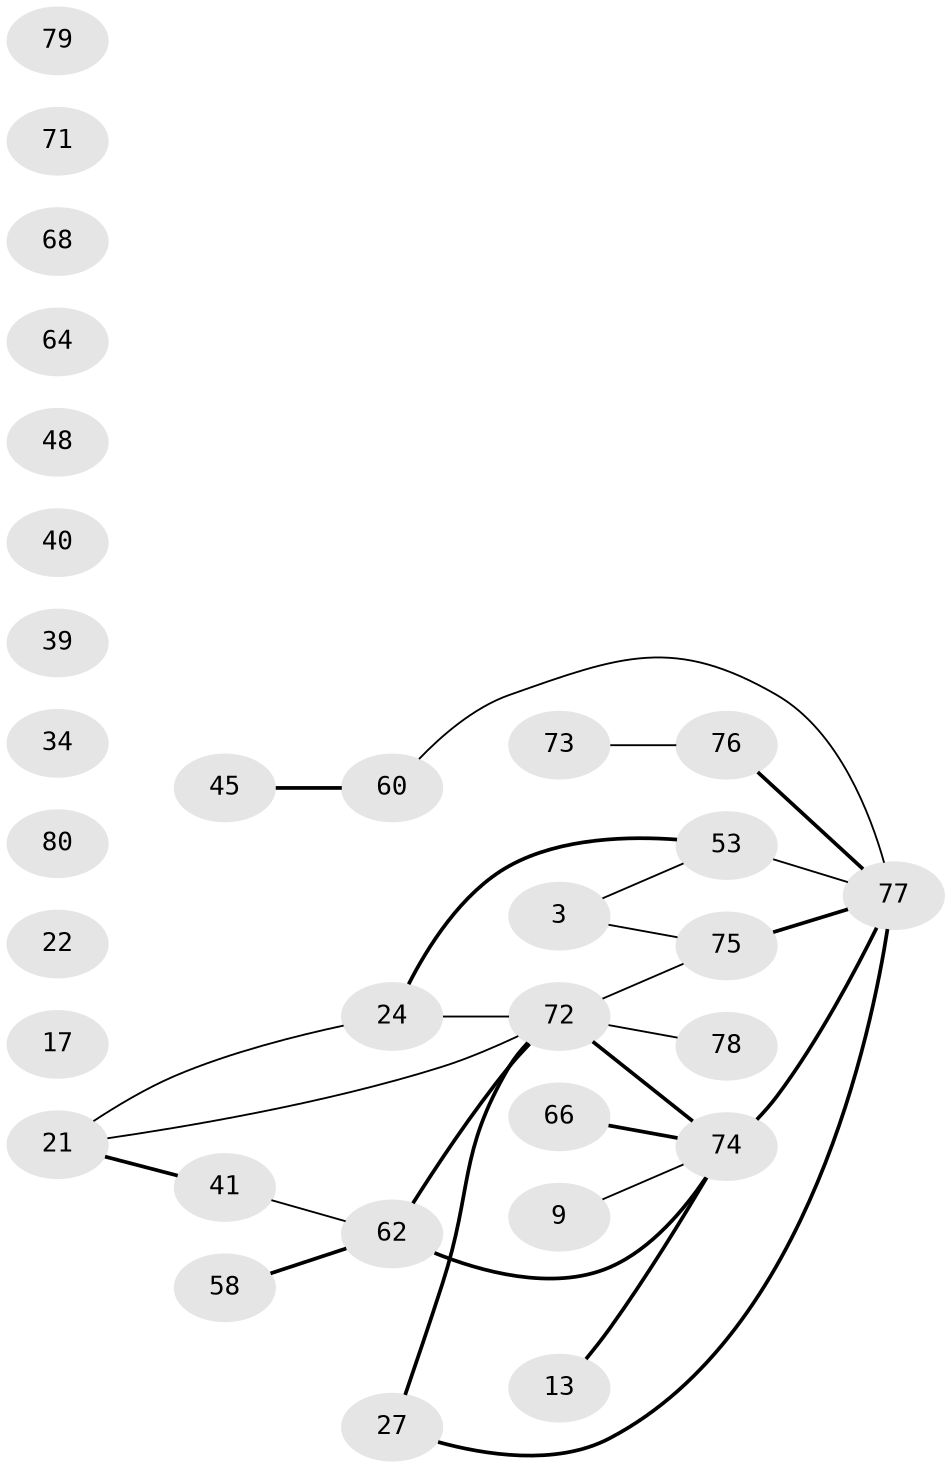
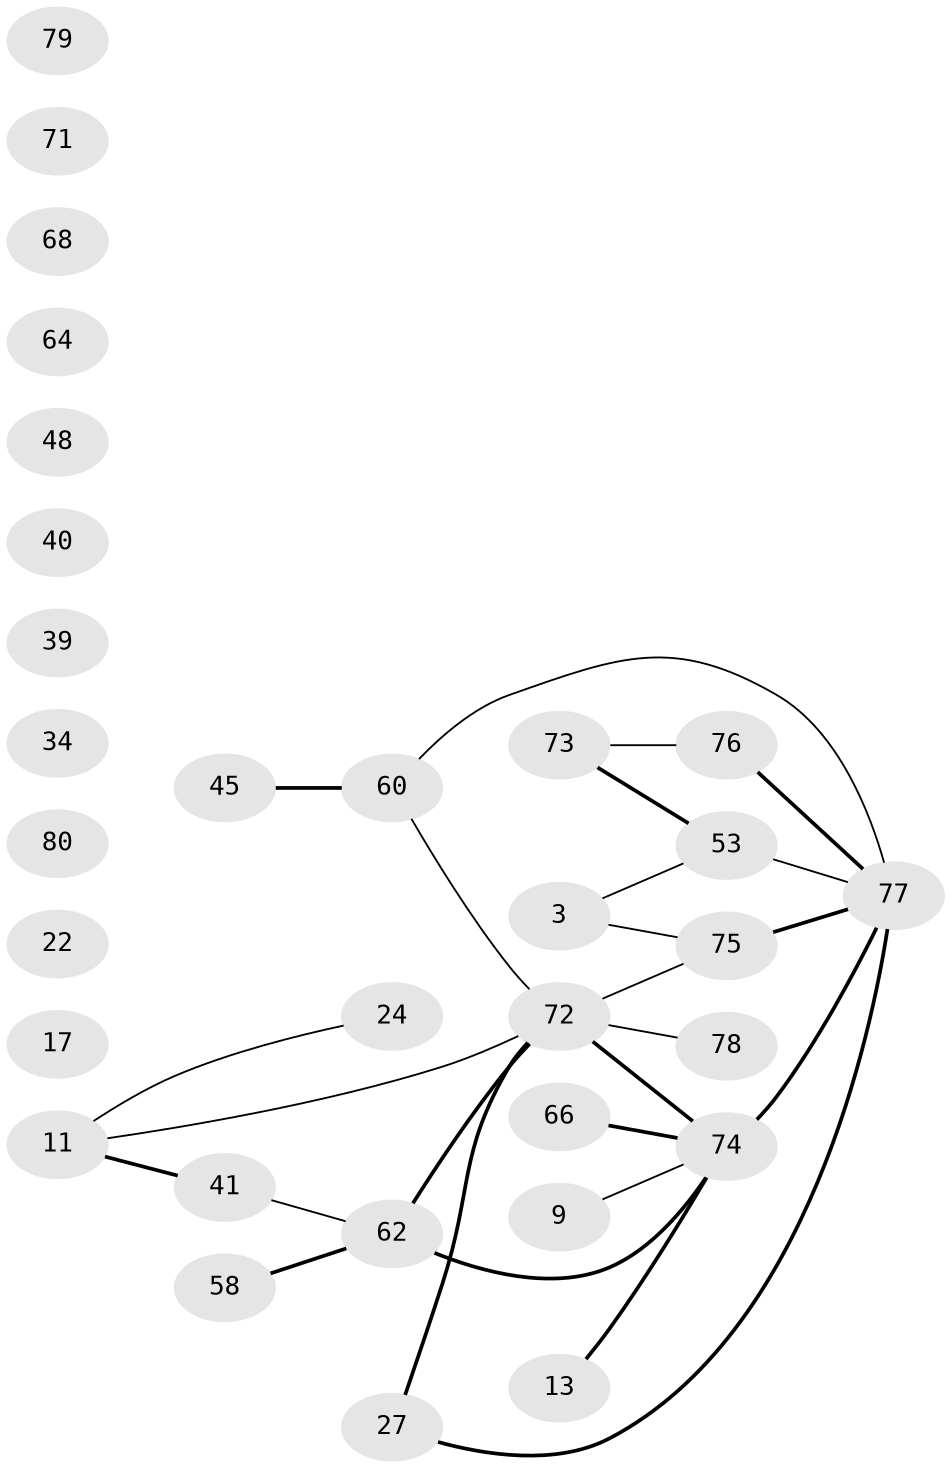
(516, 863) -> (643, 795)
(476, 1017) -> (466, 907)
(58, 1145) -> (58, 1145)
